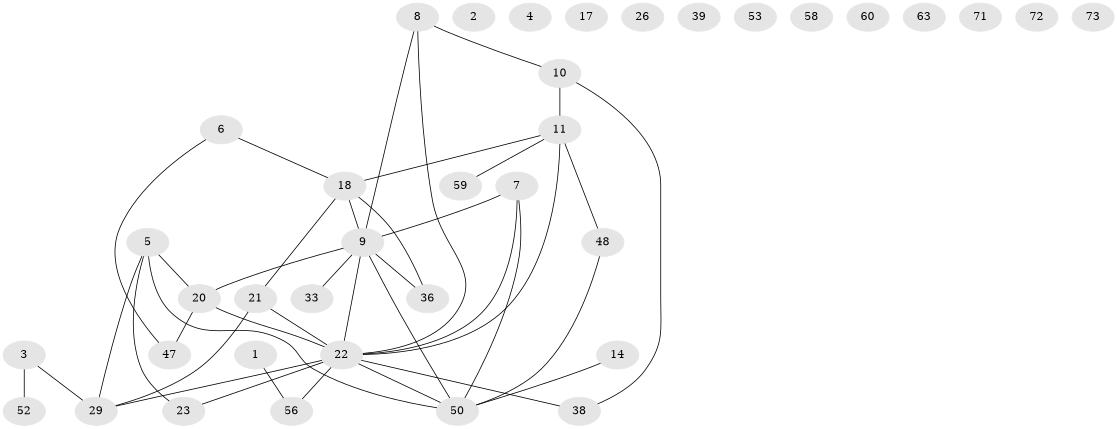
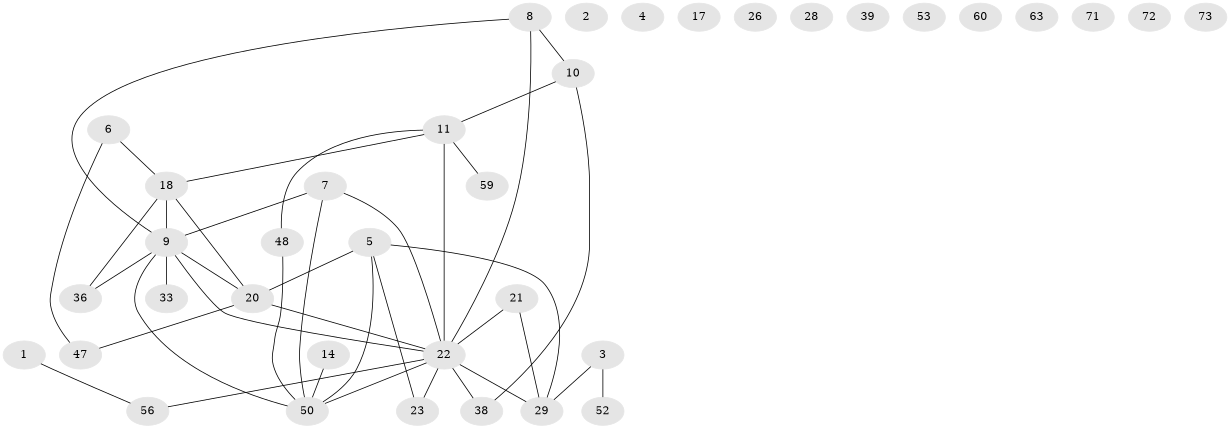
(812, 17) -> none
none -> (812, 17)
(300, 242) -> (210, 242)
